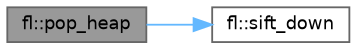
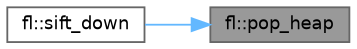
(170, 25) -> (168, 25)
